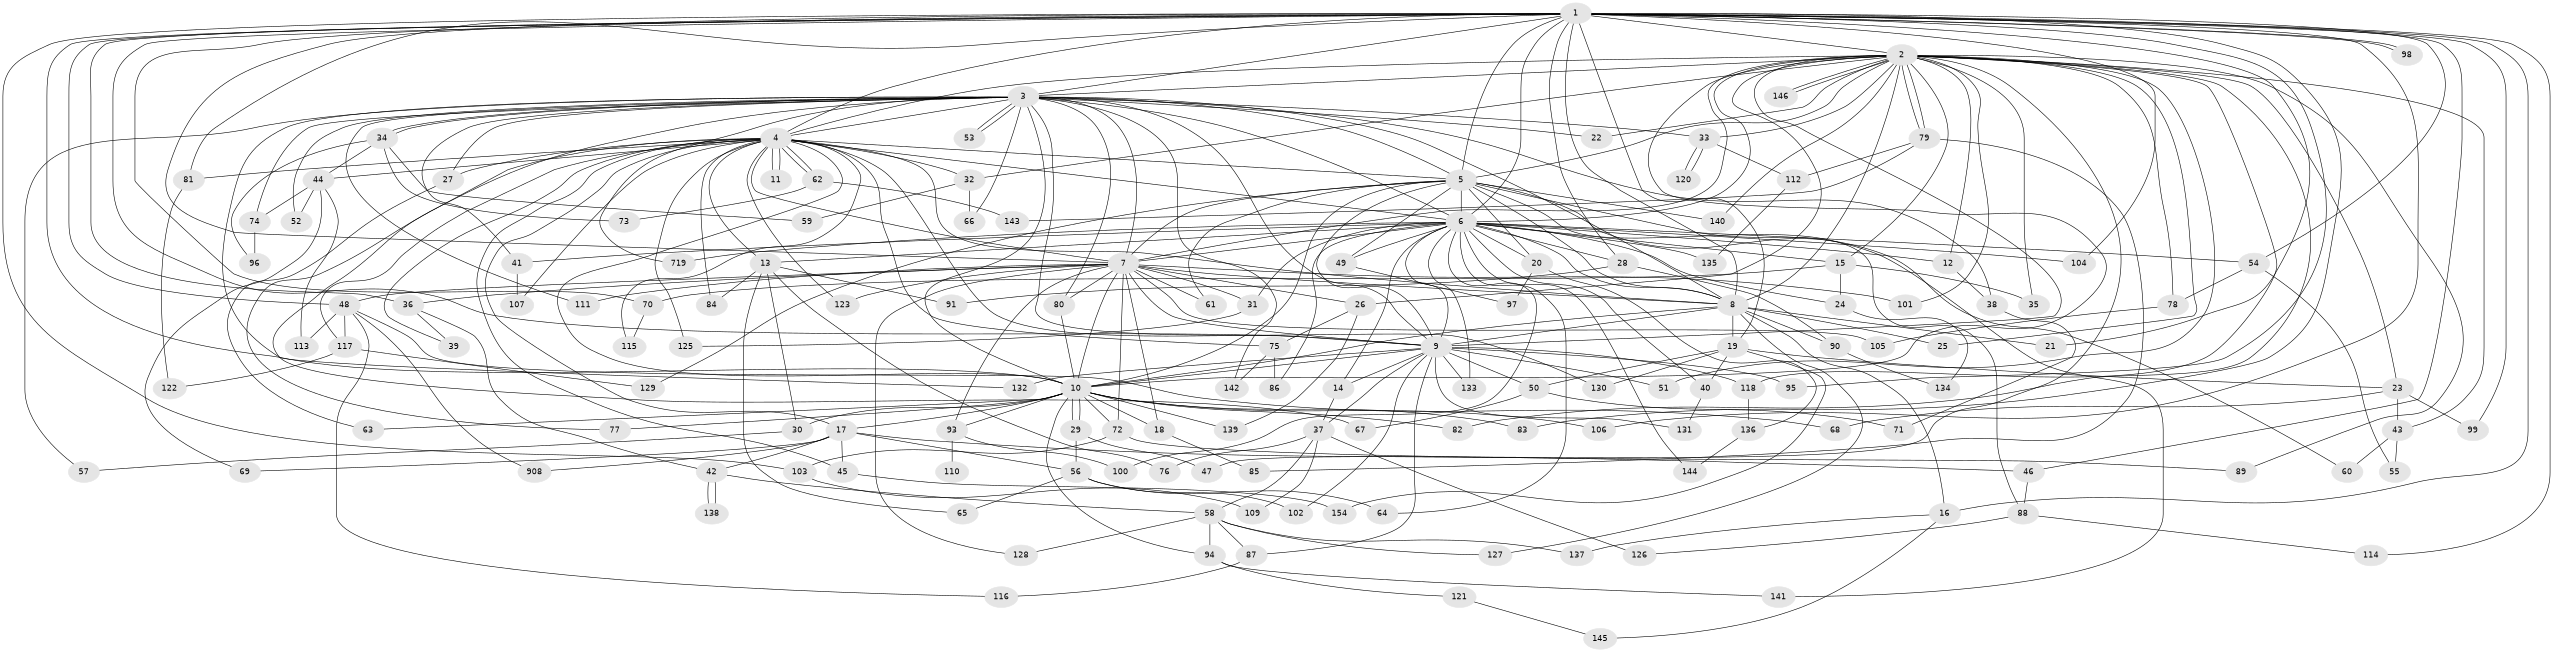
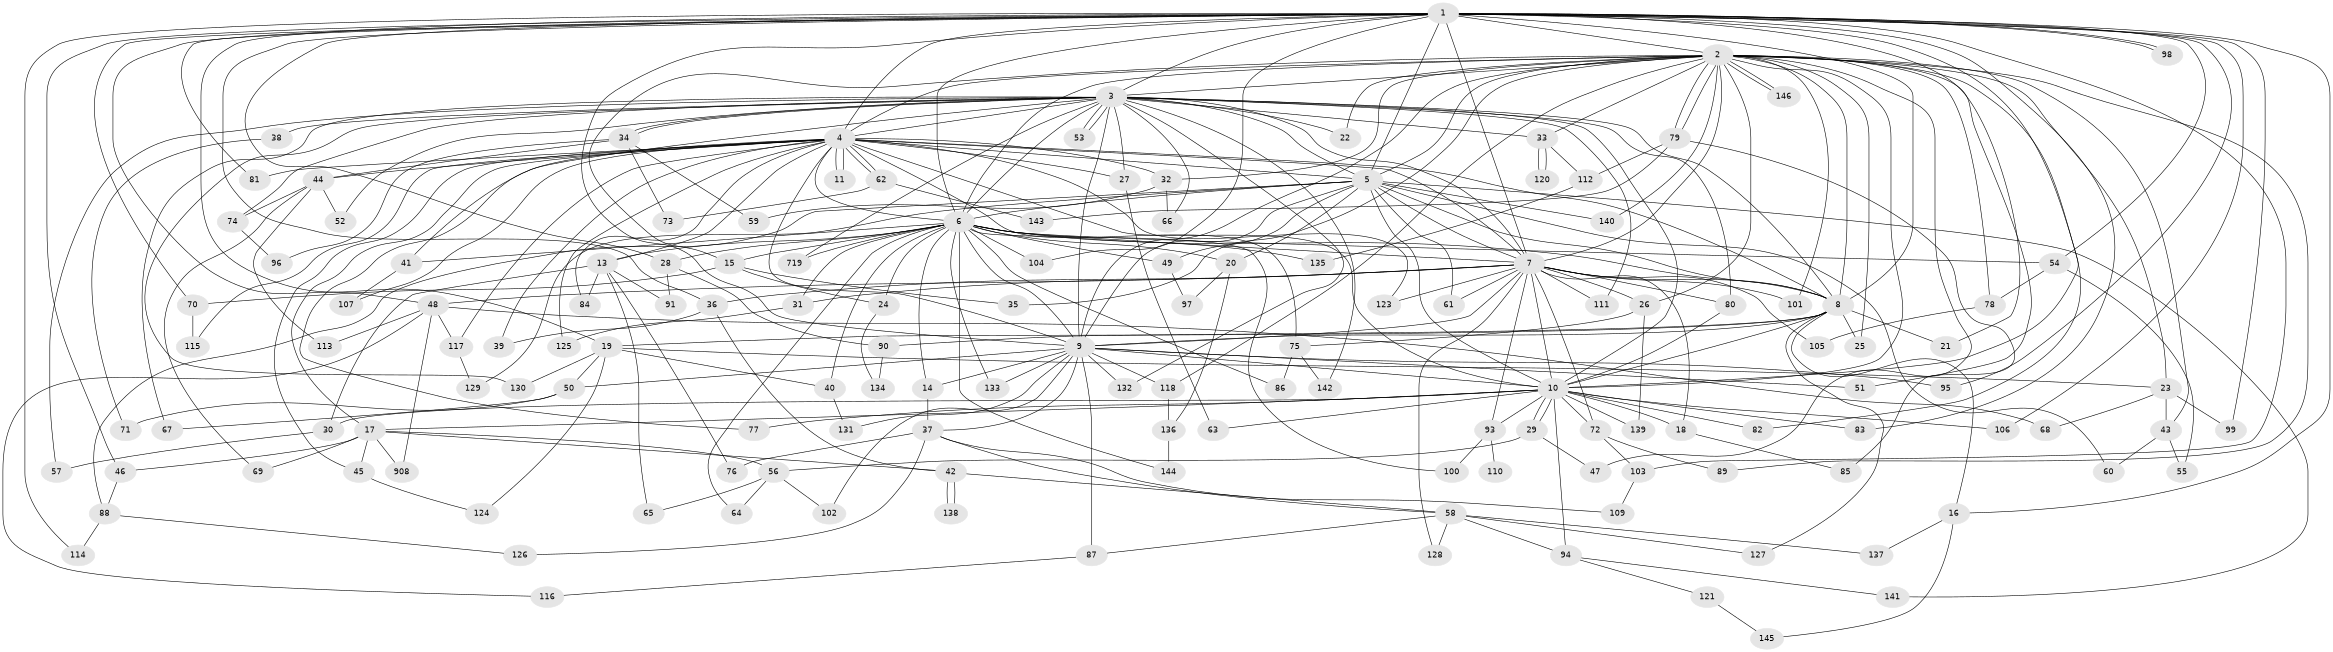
(1948, 264) -> none
(170, 389) -> none
(1340, 514) -> (482, 514)
